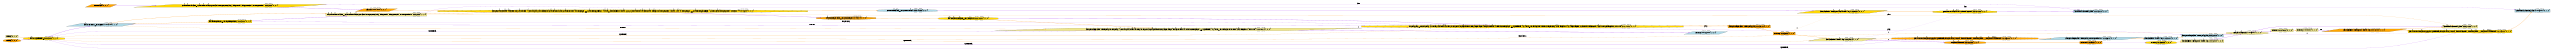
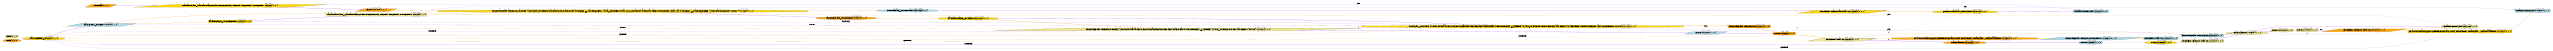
none -> (1747, 33)
(1522, 36) -> (1522, 36)
(2032, 43) -> (2032, 43)
(2091, 43) -> (2091, 43)
